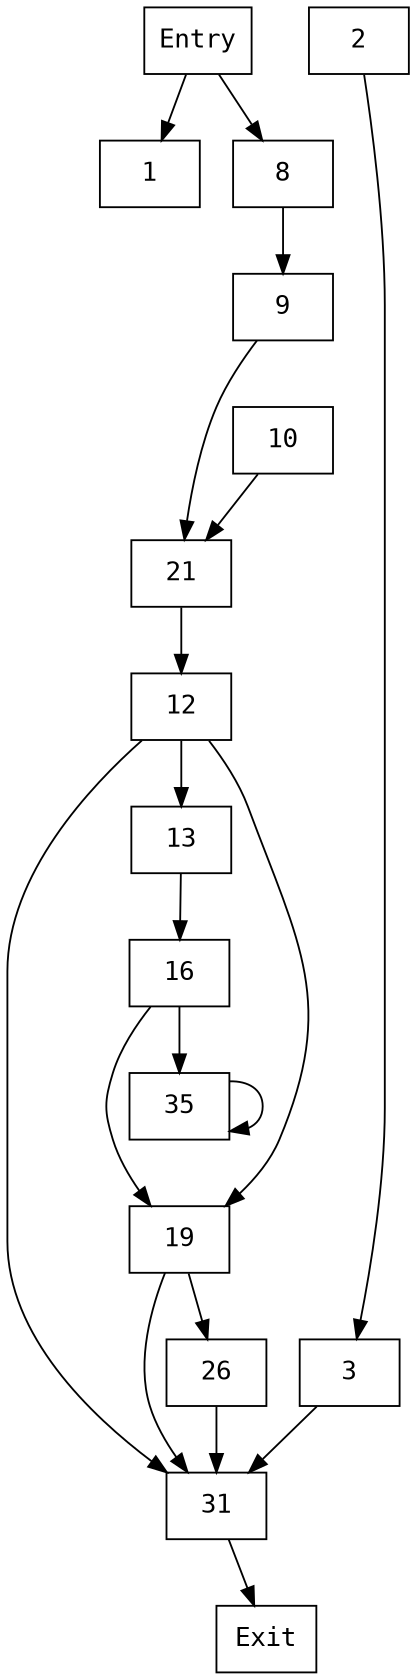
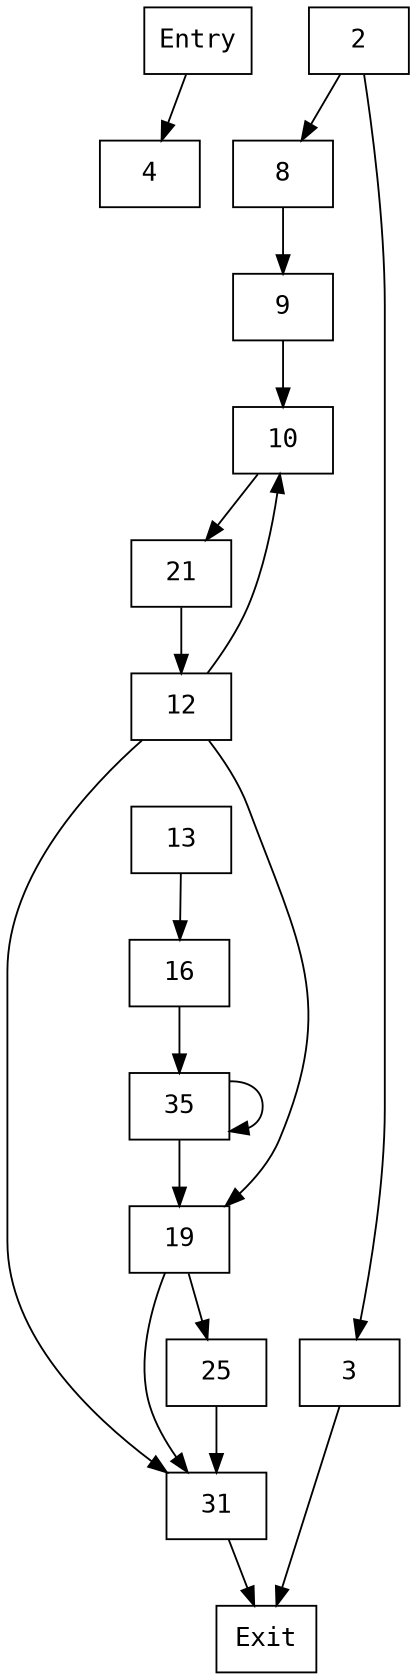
(235, 100) -> (326, 99)
(150, 174) -> (150, 174)
(209, 426) -> (283, 365)
(181, 764) -> (255, 588)
(107, 1097) -> (179, 1164)
(216, 1373) -> (216, 1373)
(290, 1433) -> (311, 1497)
